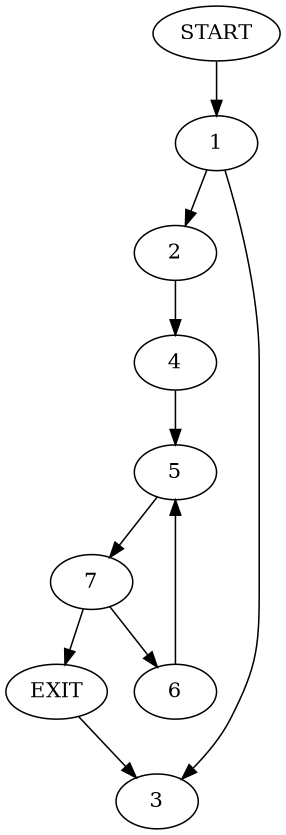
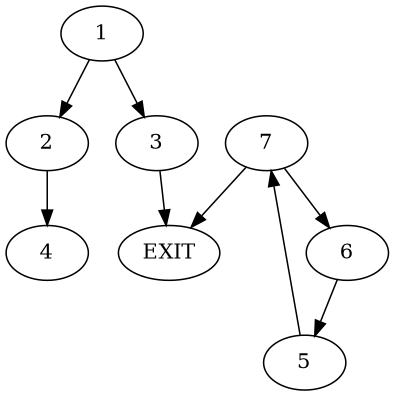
(217, 34) -> none
(175, 410) -> none
(102, 742) -> (162, 191)
